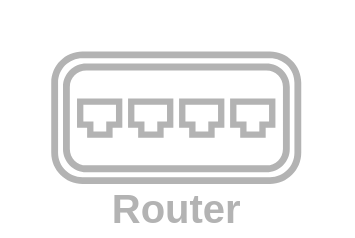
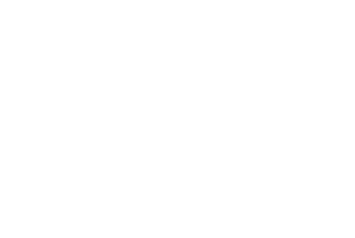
(176, 118) -> none
